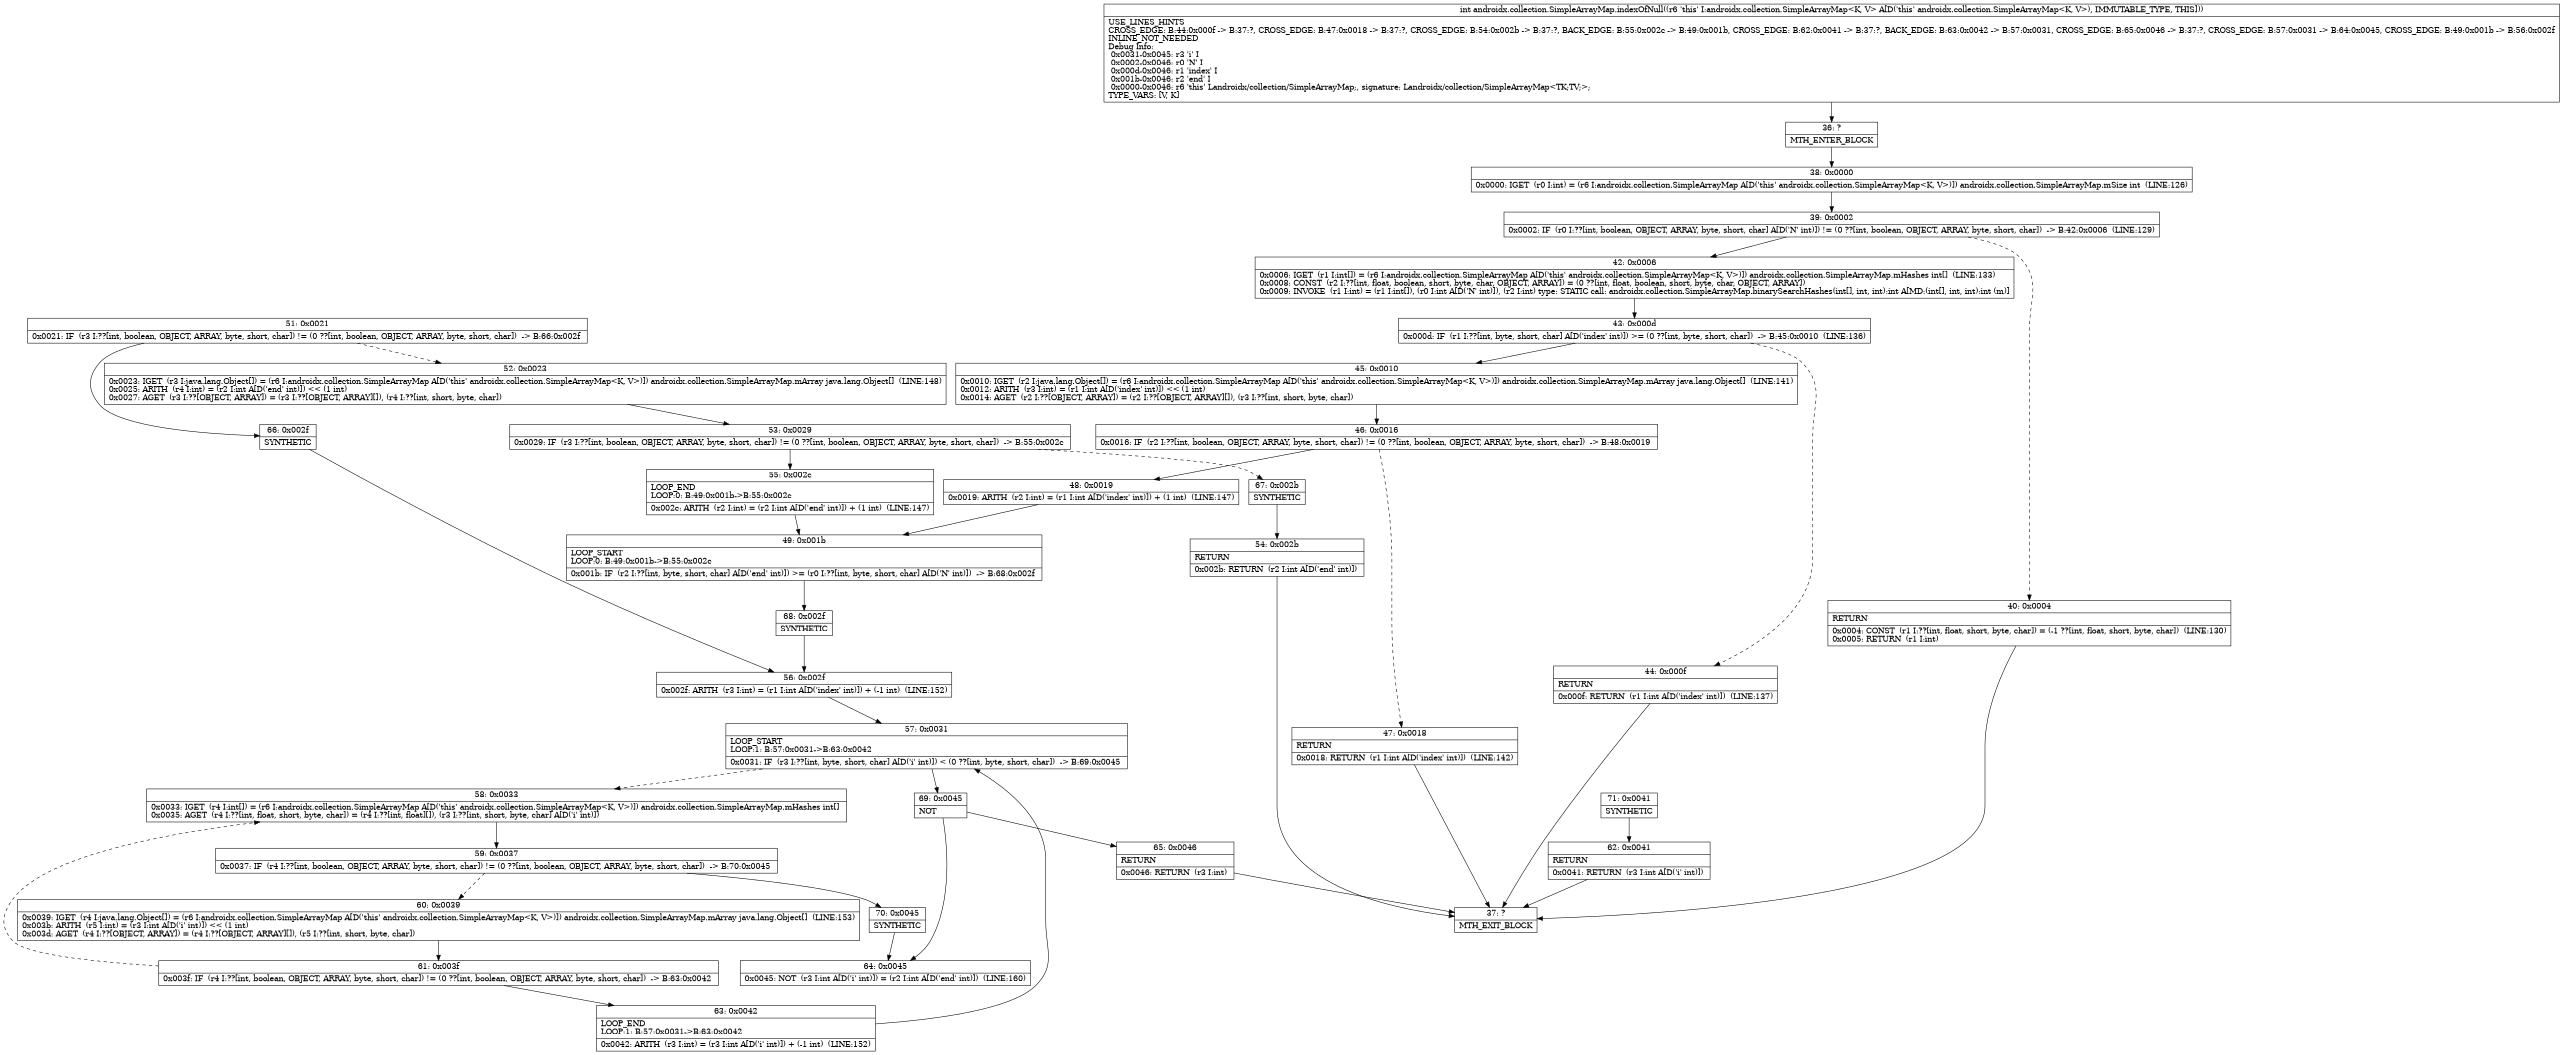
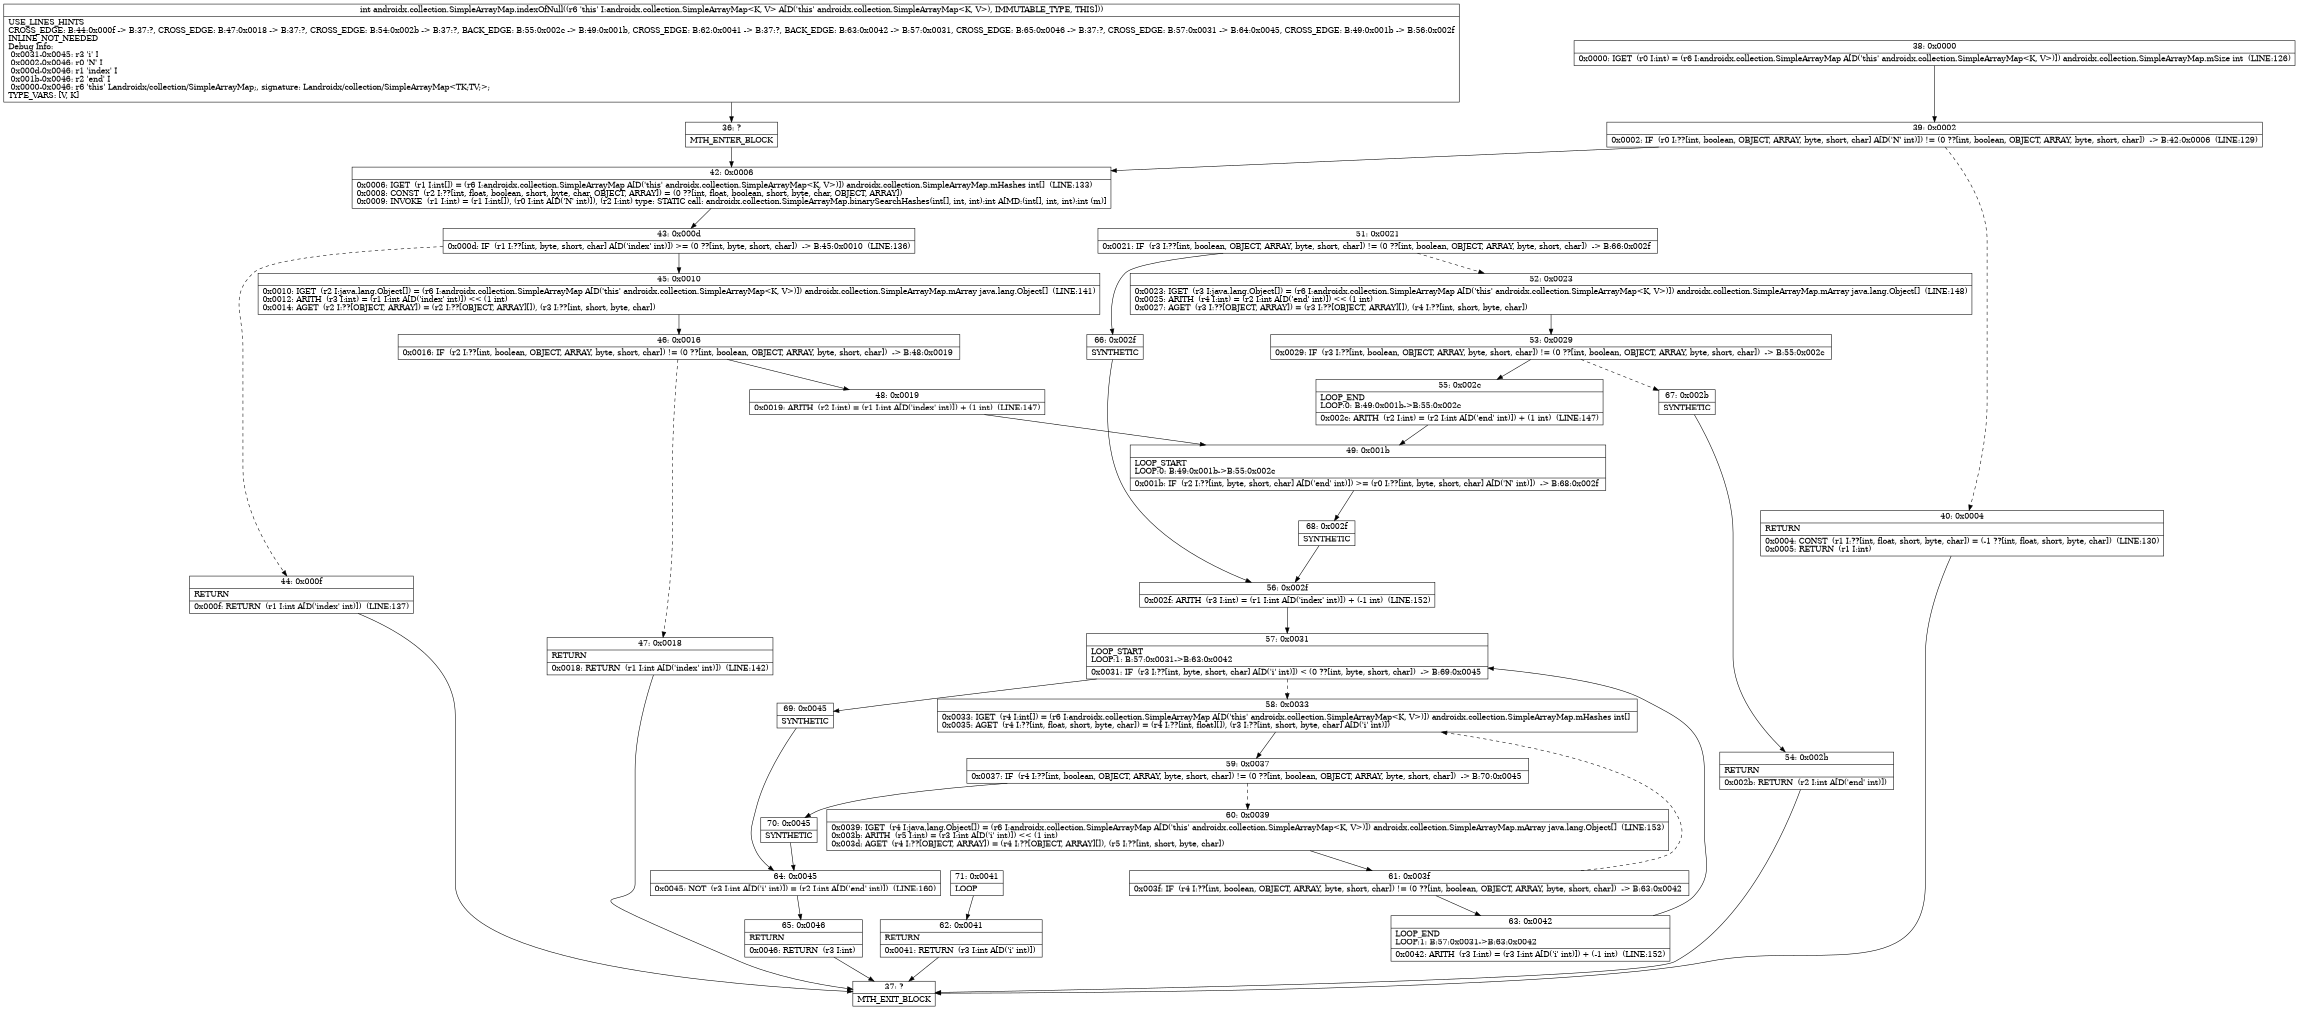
(1832, 154) -> (732, 154)
(928, 811) -> (805, 722)
(1629, 811) -> (966, 889)
(1043, 830) -> (799, 905)
